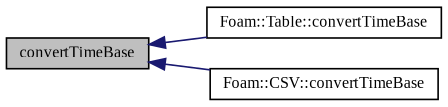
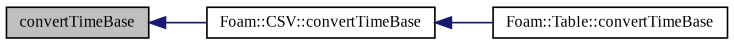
(186, 40) -> (472, 23)
